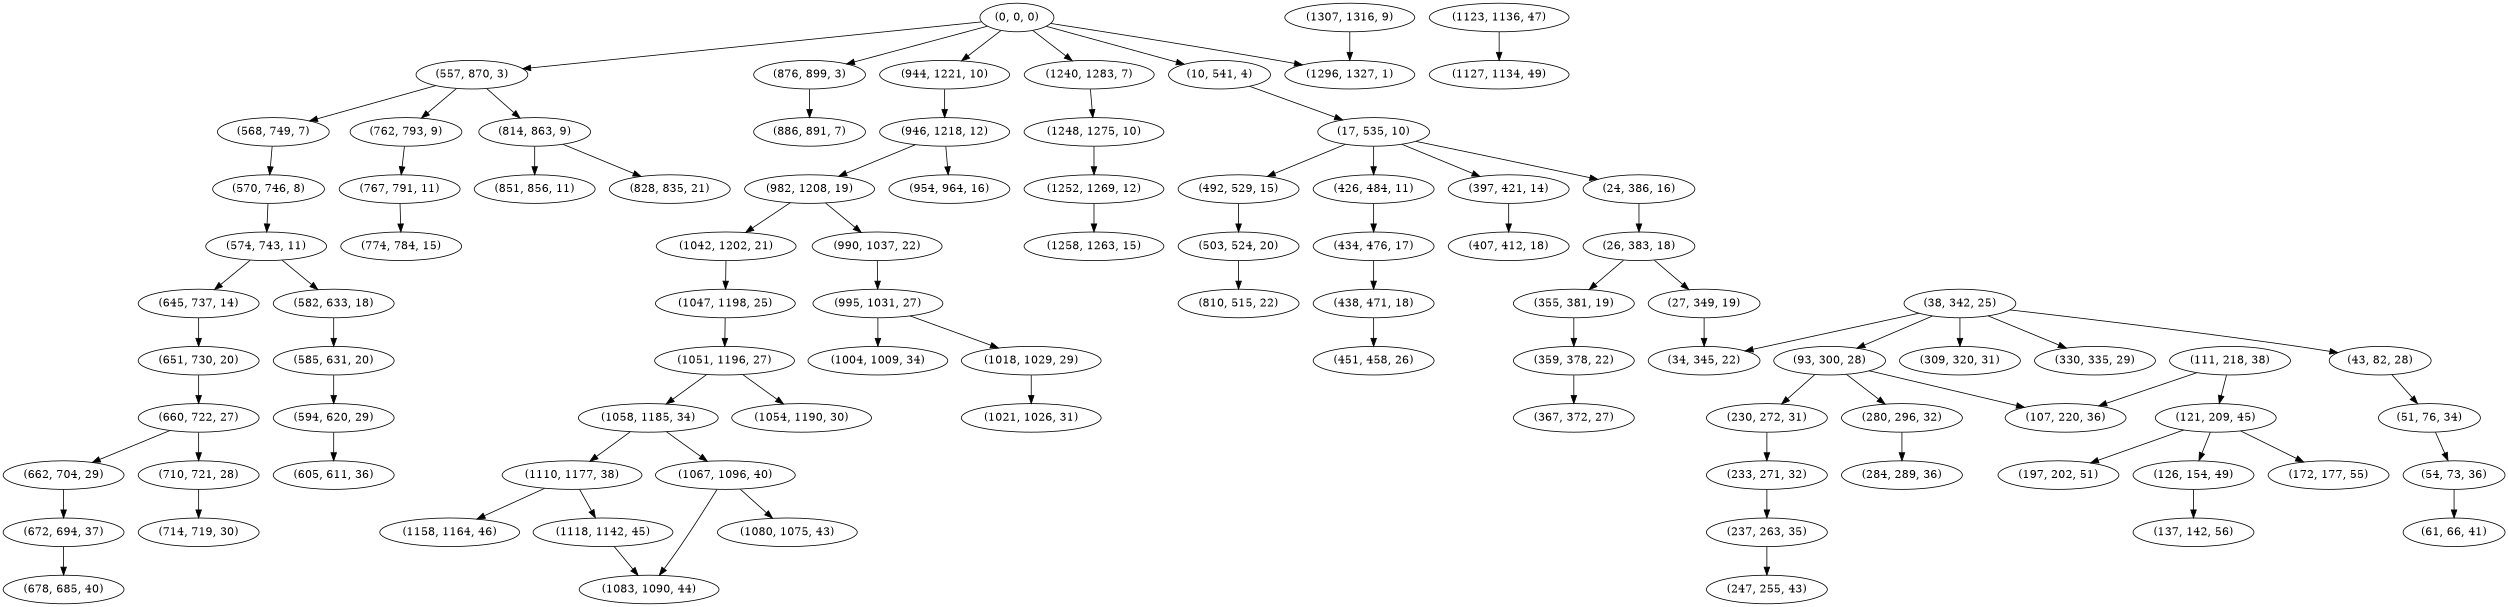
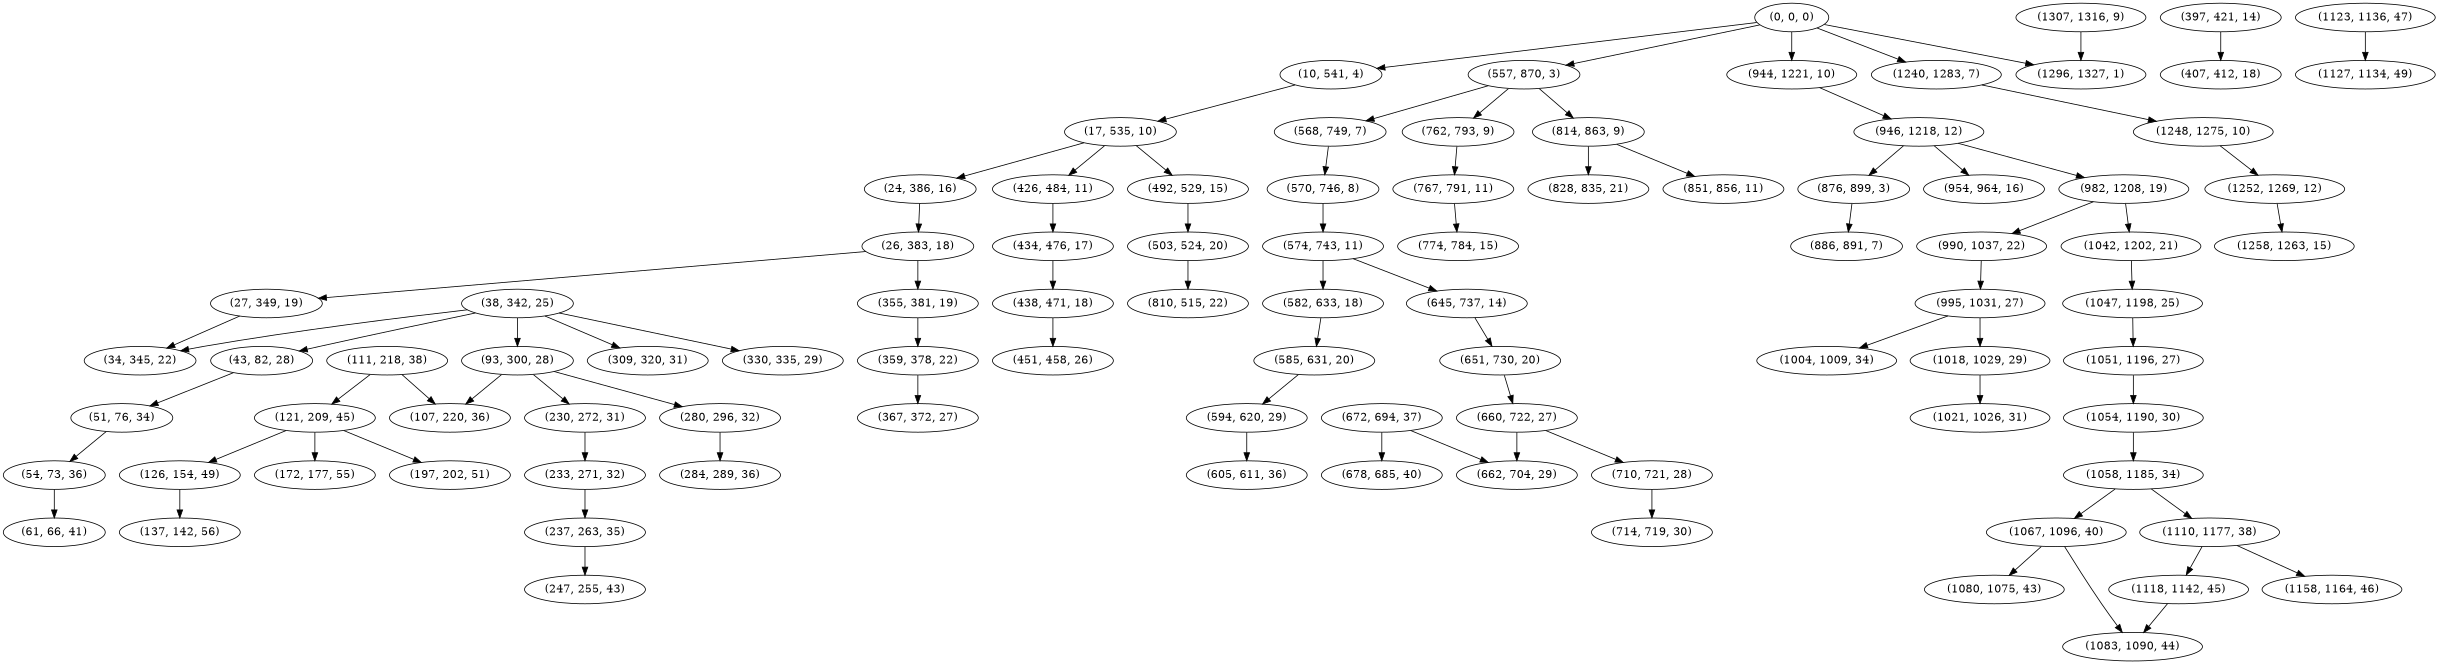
(921, 44) -> (1889, 158)
(1437, 159) -> none
(690, 387) -> (2133, 443)
(64, 500) -> (1446, 445)
